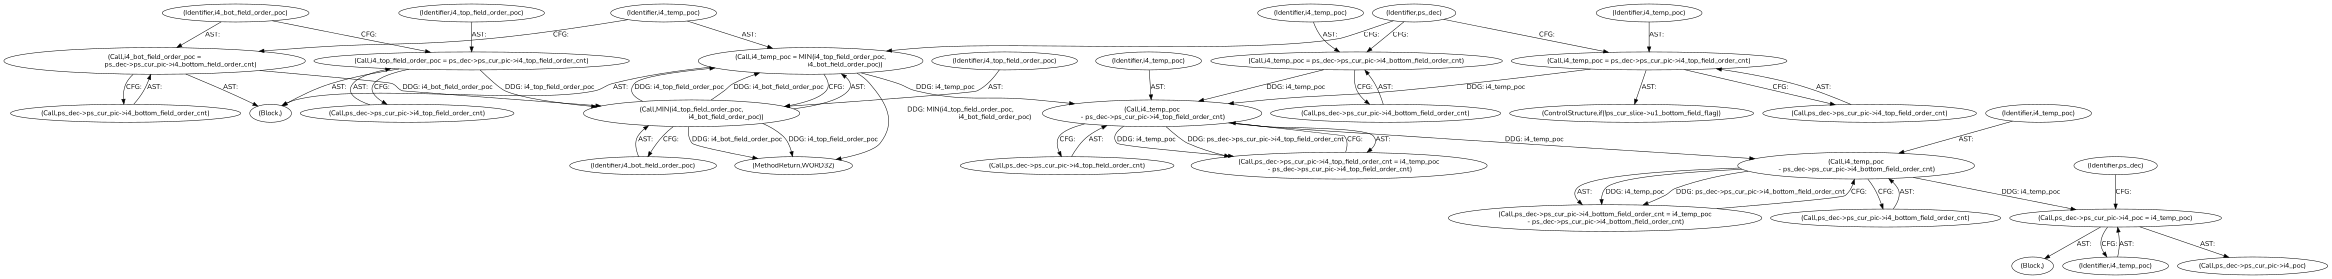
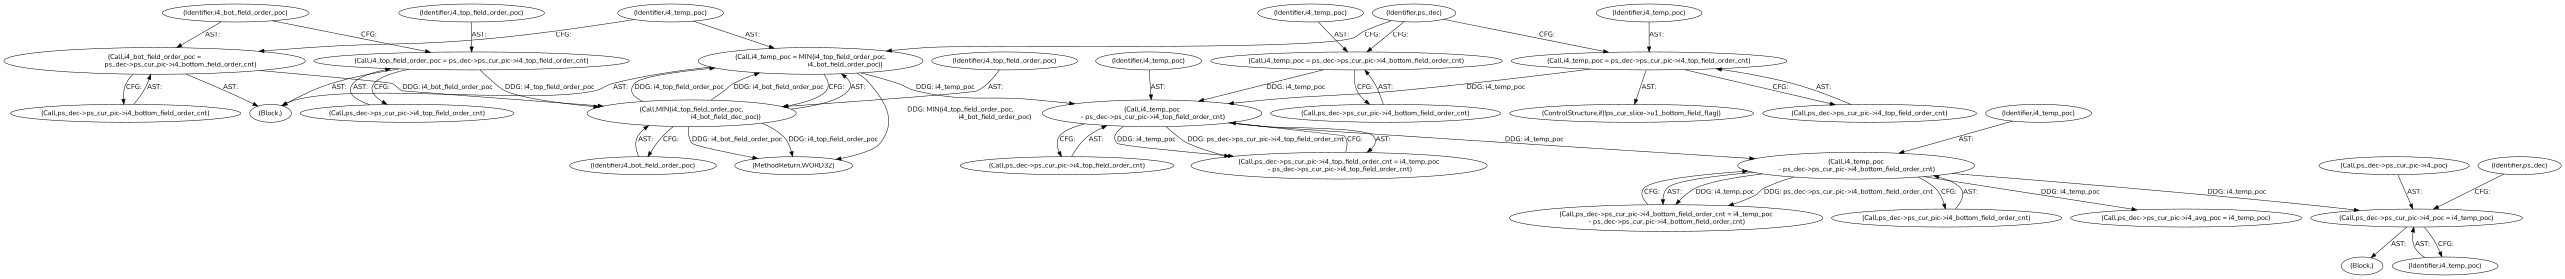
(692, 113) -> (692, 113)
none -> (2186, 218)
(2182, 241) -> (2404, 190)
